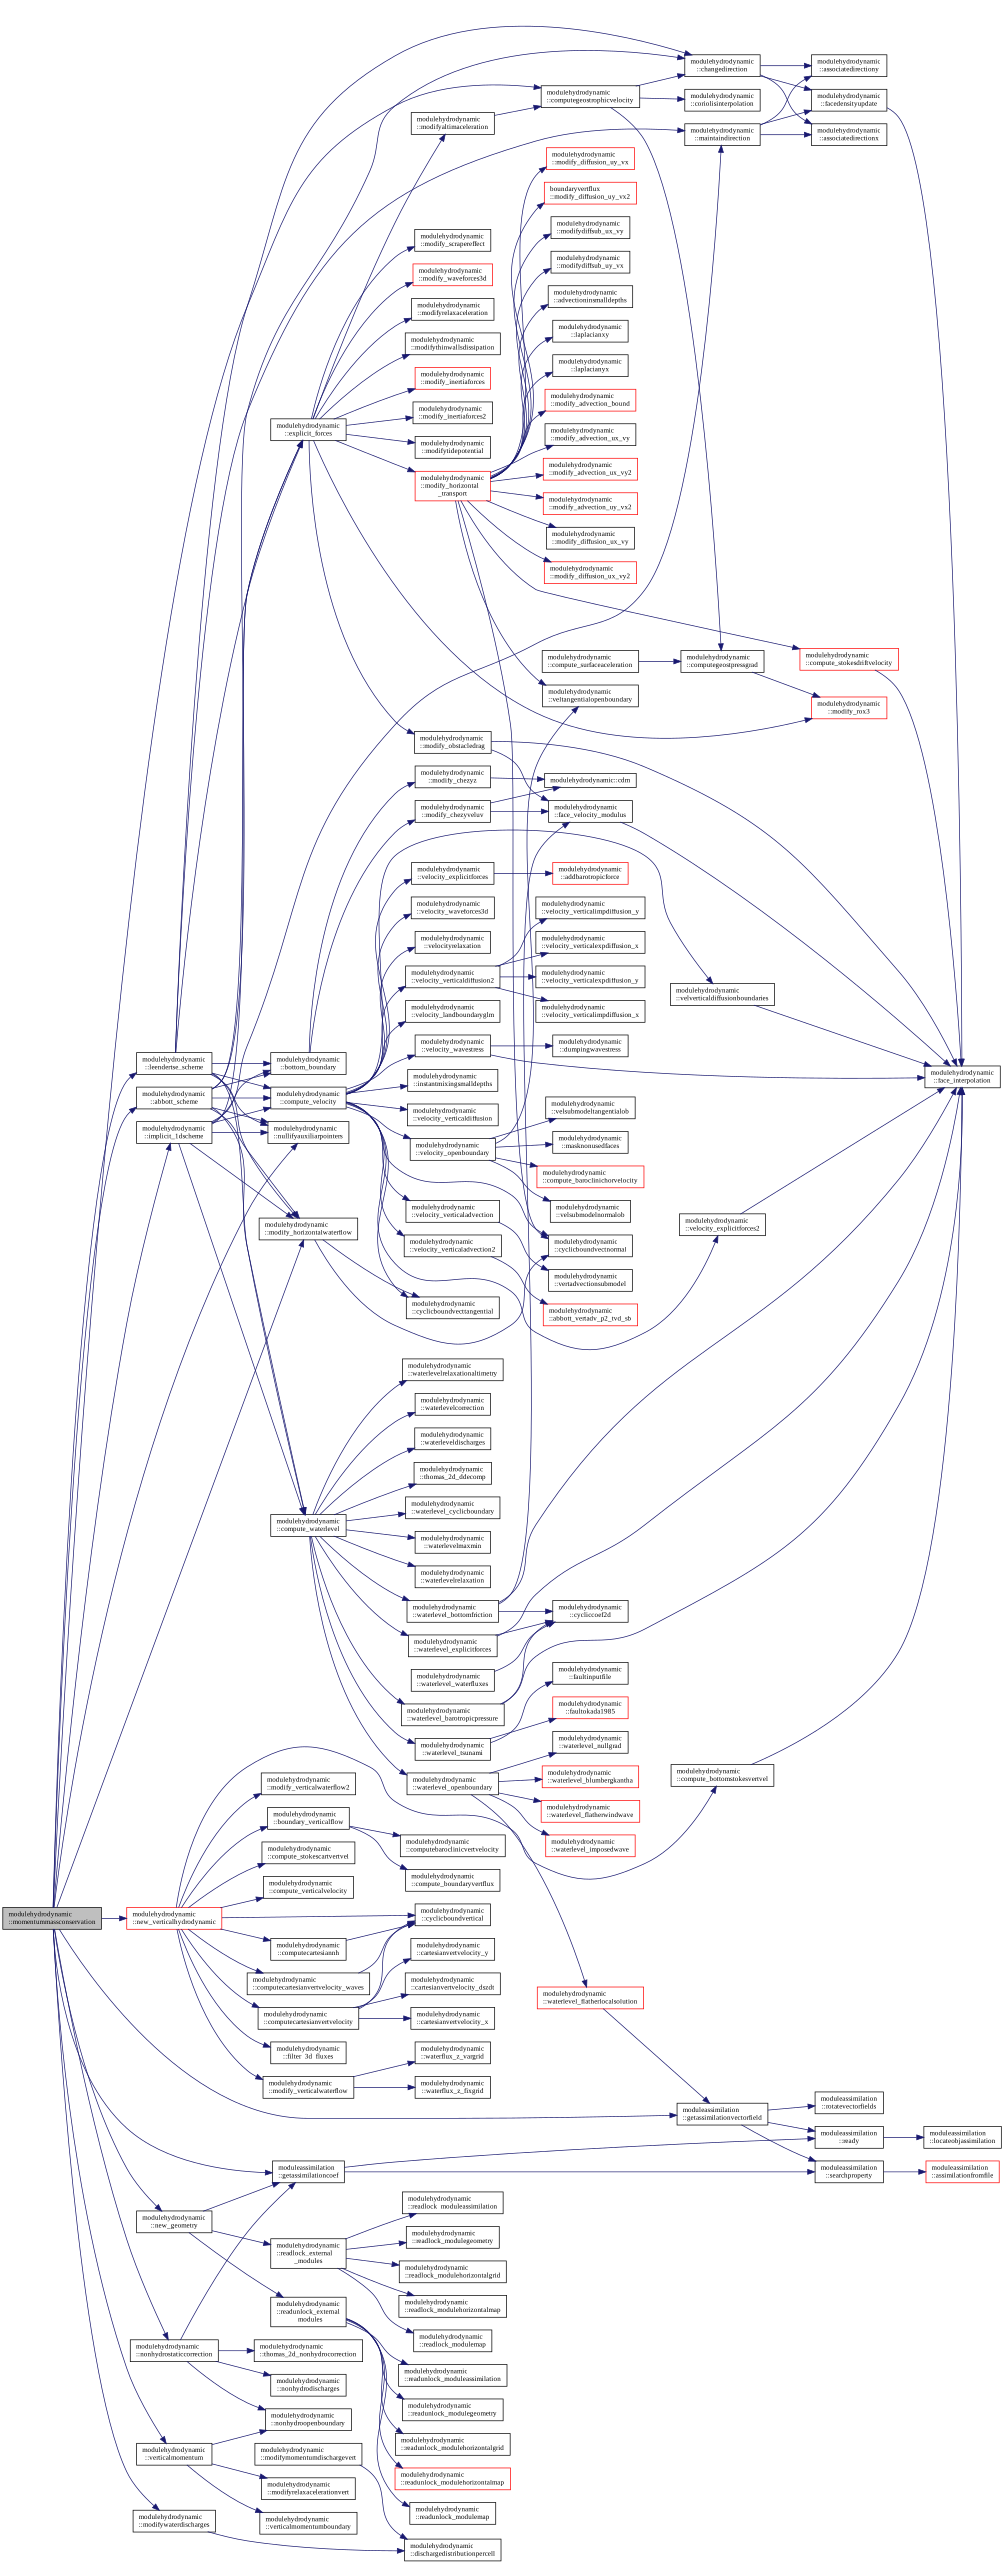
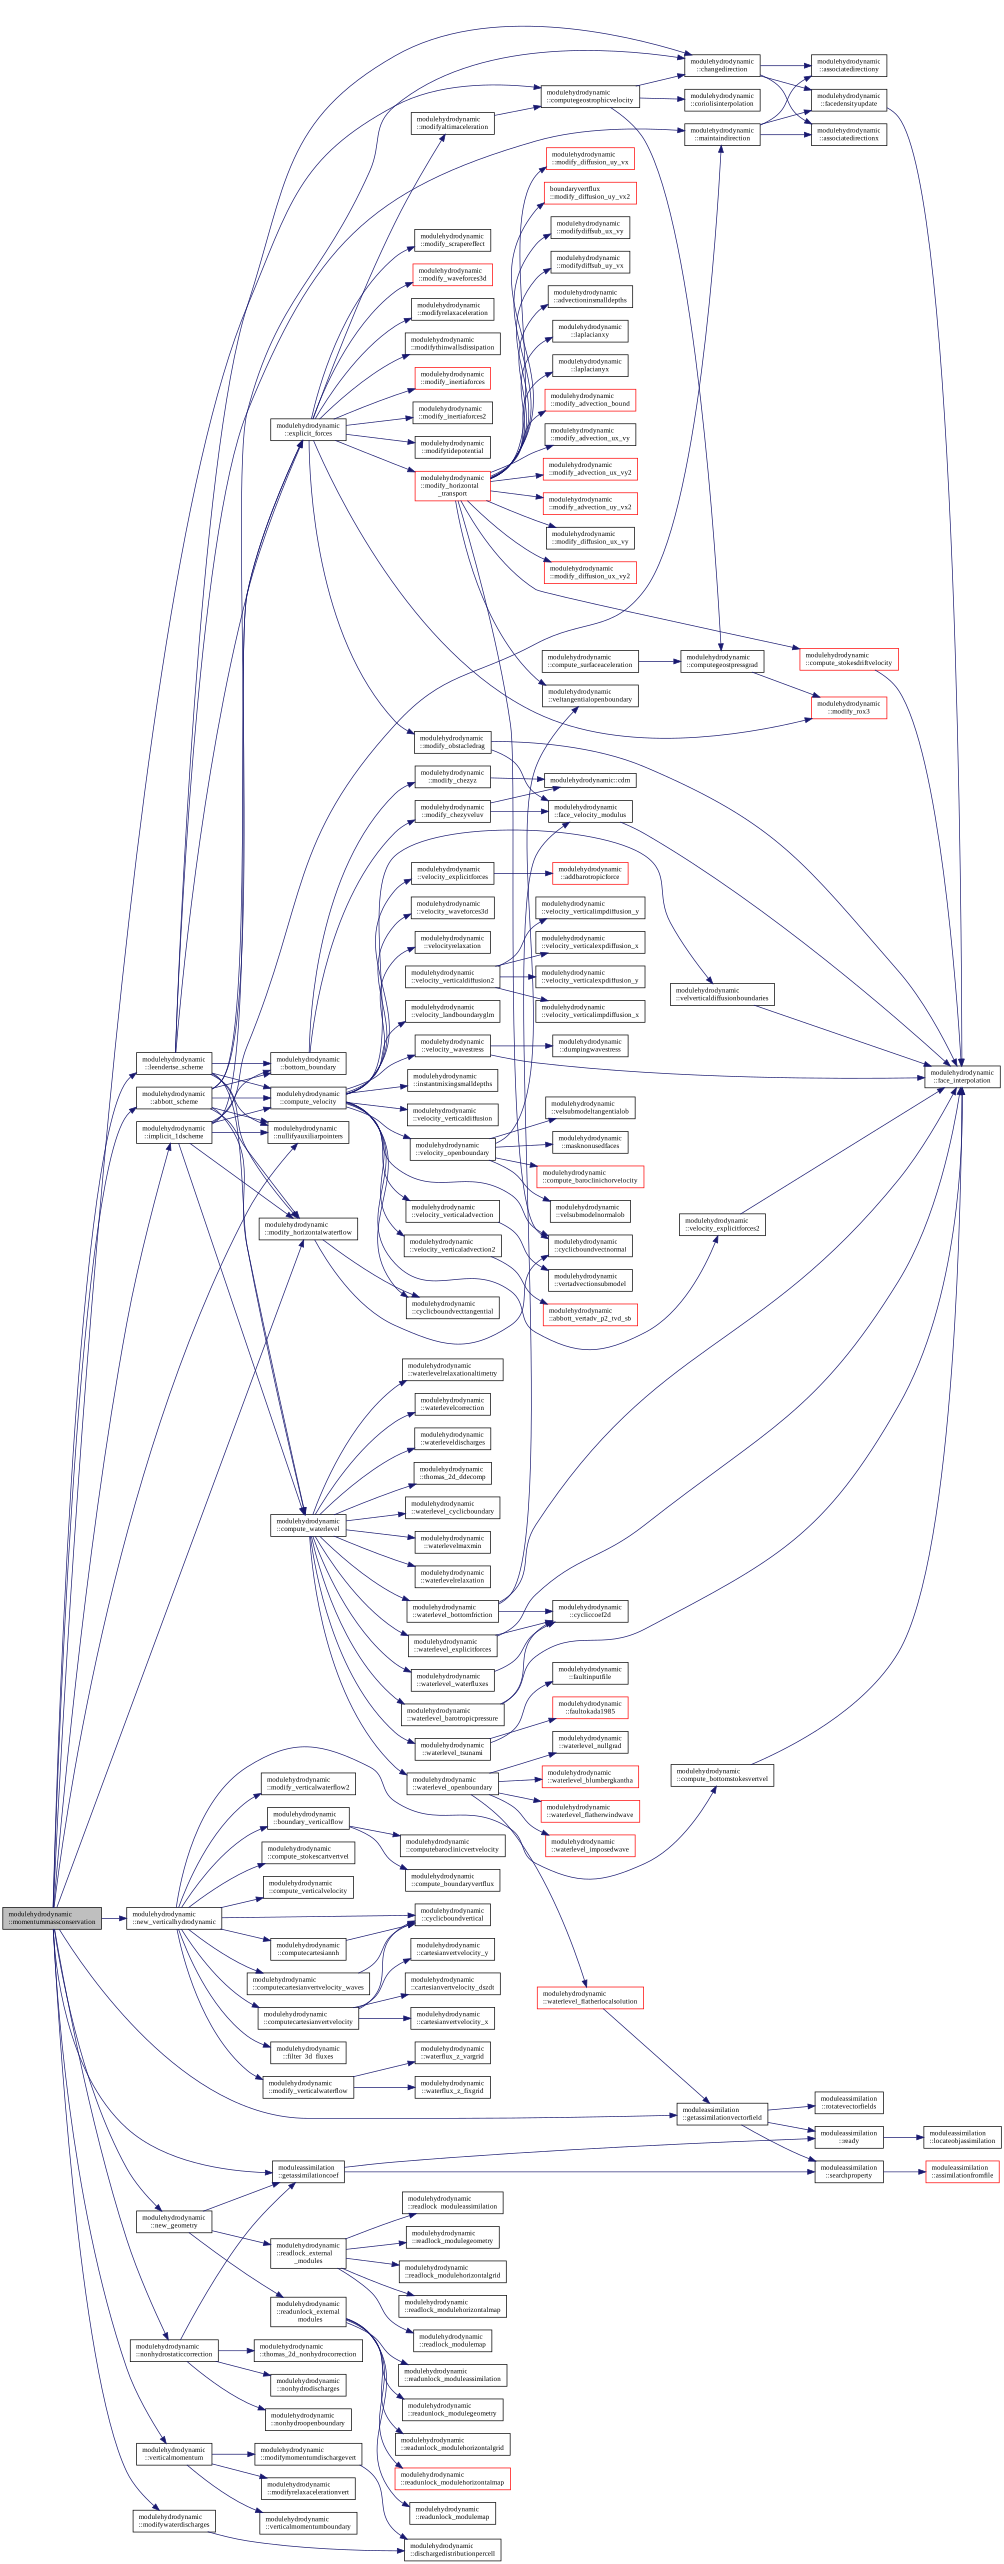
(383, 1048) -> none
none -> (349, 1610)
(174, 1918) -> (174, 1918)
(236, 2438) -> (230, 2454)
